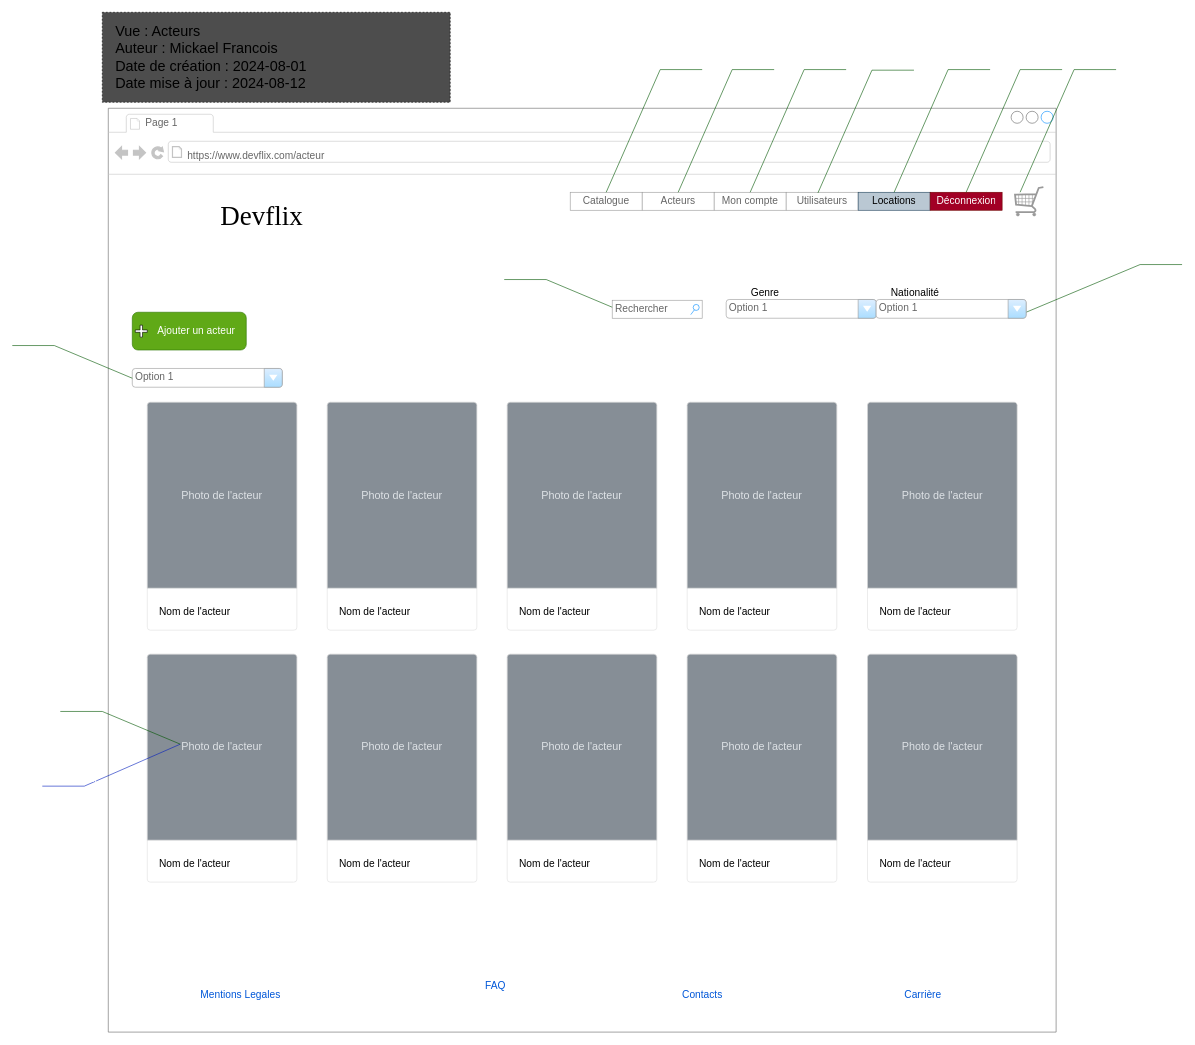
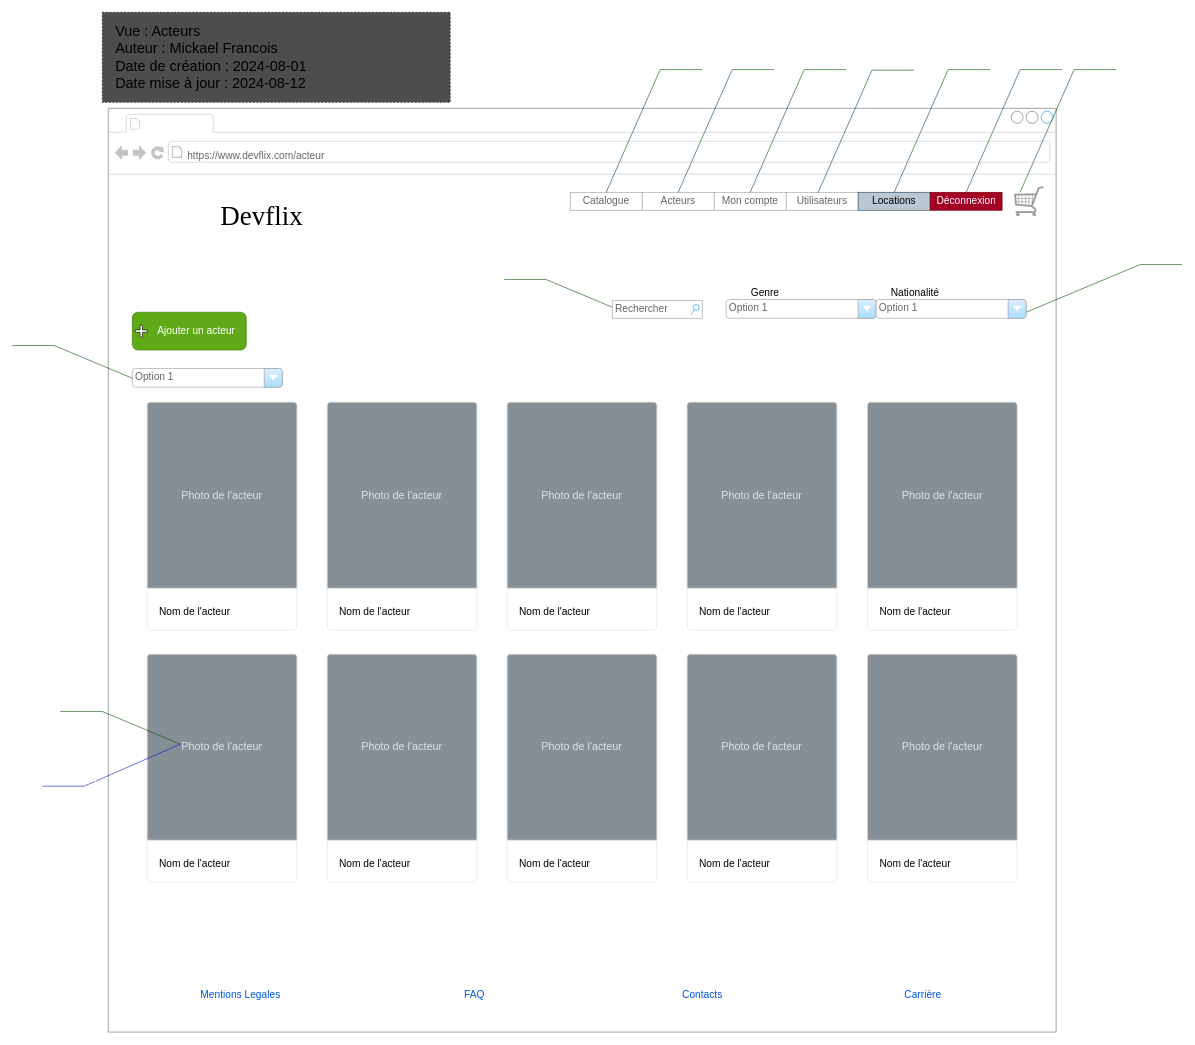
(177, 123) -> none
(495, 986) -> (474, 995)
